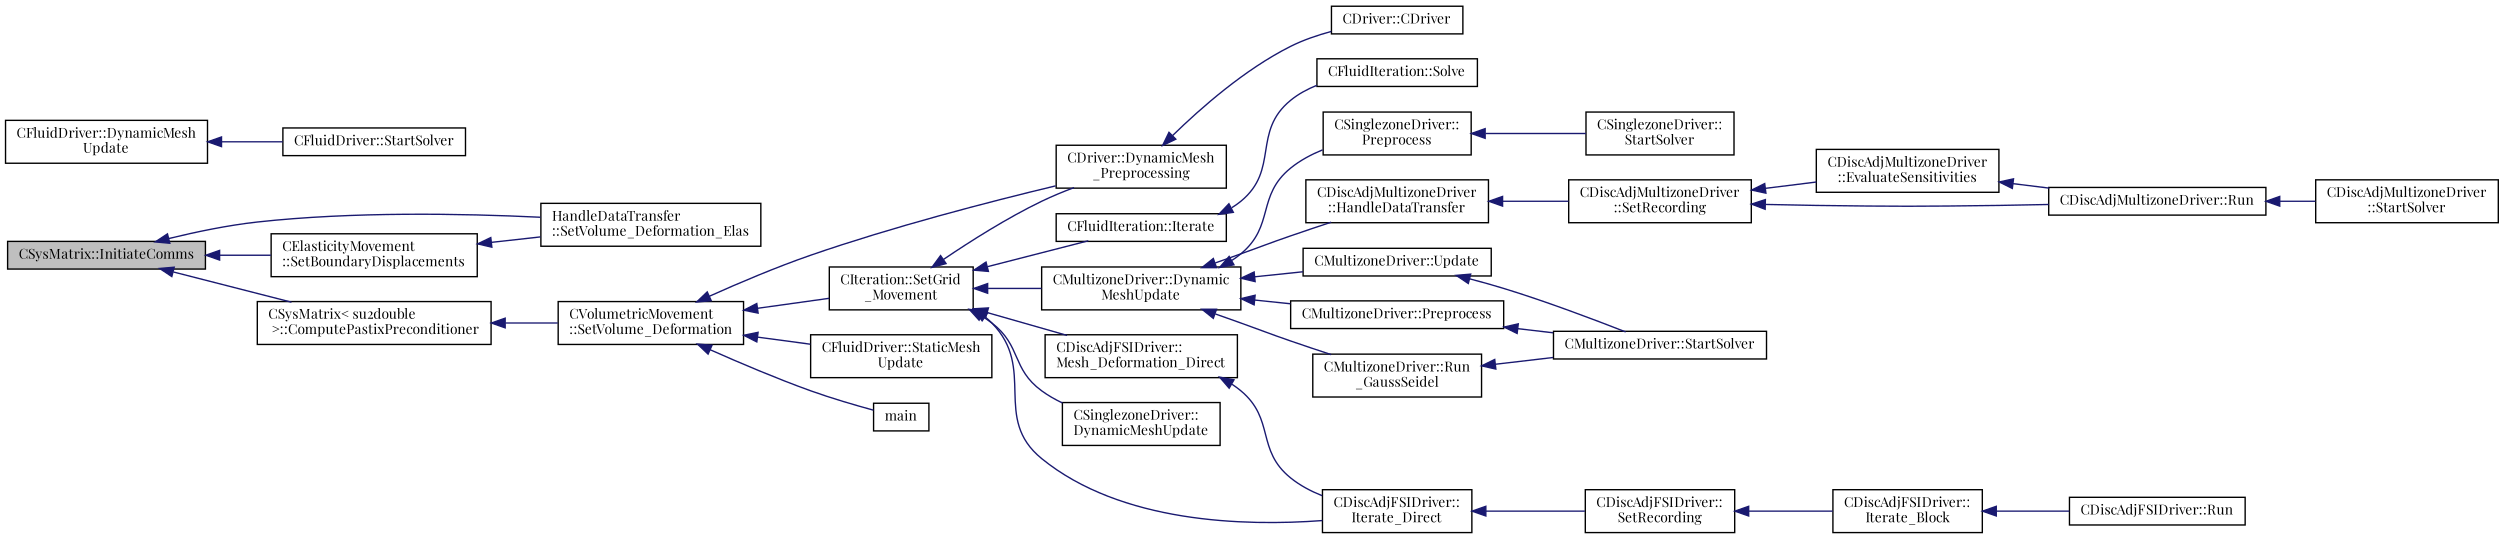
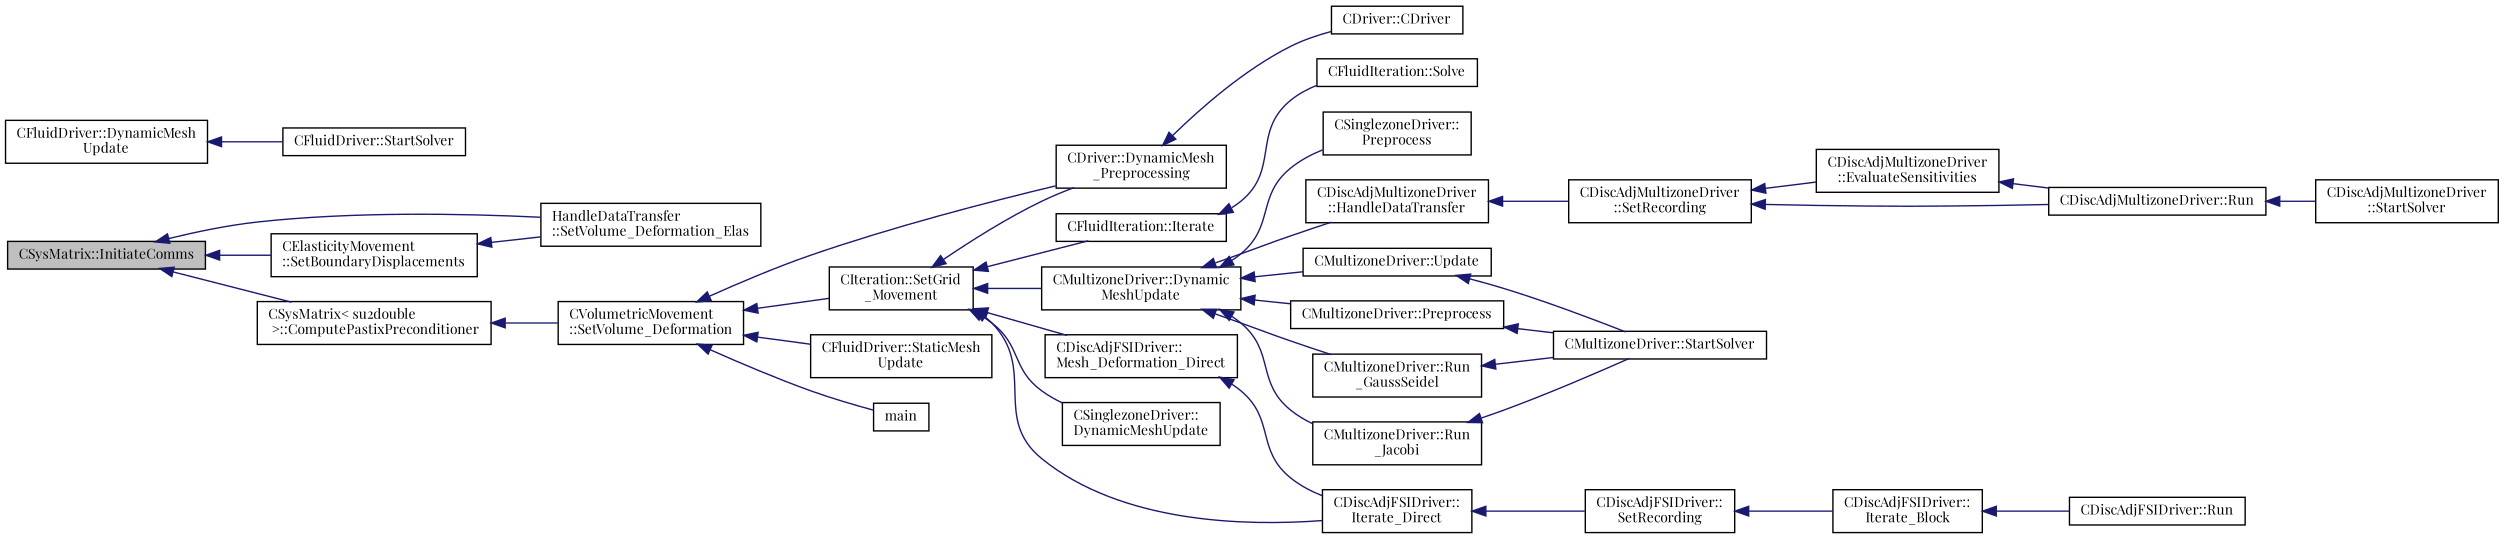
(1660, 133) -> none
none -> (1397, 443)
